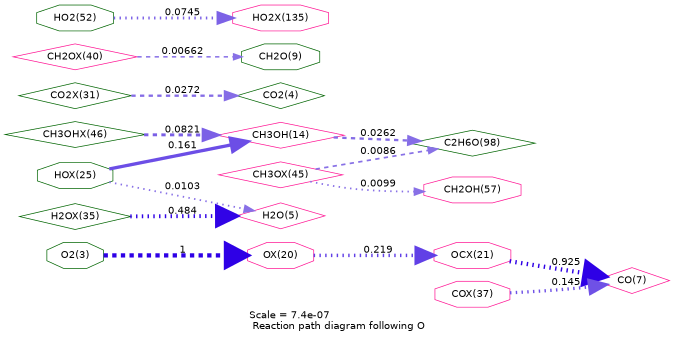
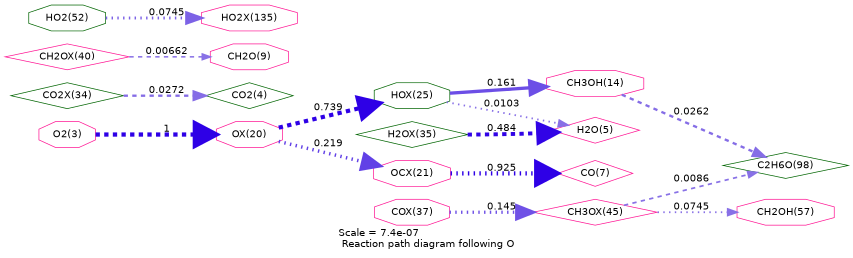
(281, 57) -> (249, 57)
(75, 96) -> (67, 96)
none -> (319, 118)
(75, 135) -> none
(281, 135) -> (595, 83)
(377, 184) -> (690, 207)
(174, 216) -> (503, 134)
(75, 255) -> (67, 135)
(550, 290) -> (483, 212)
